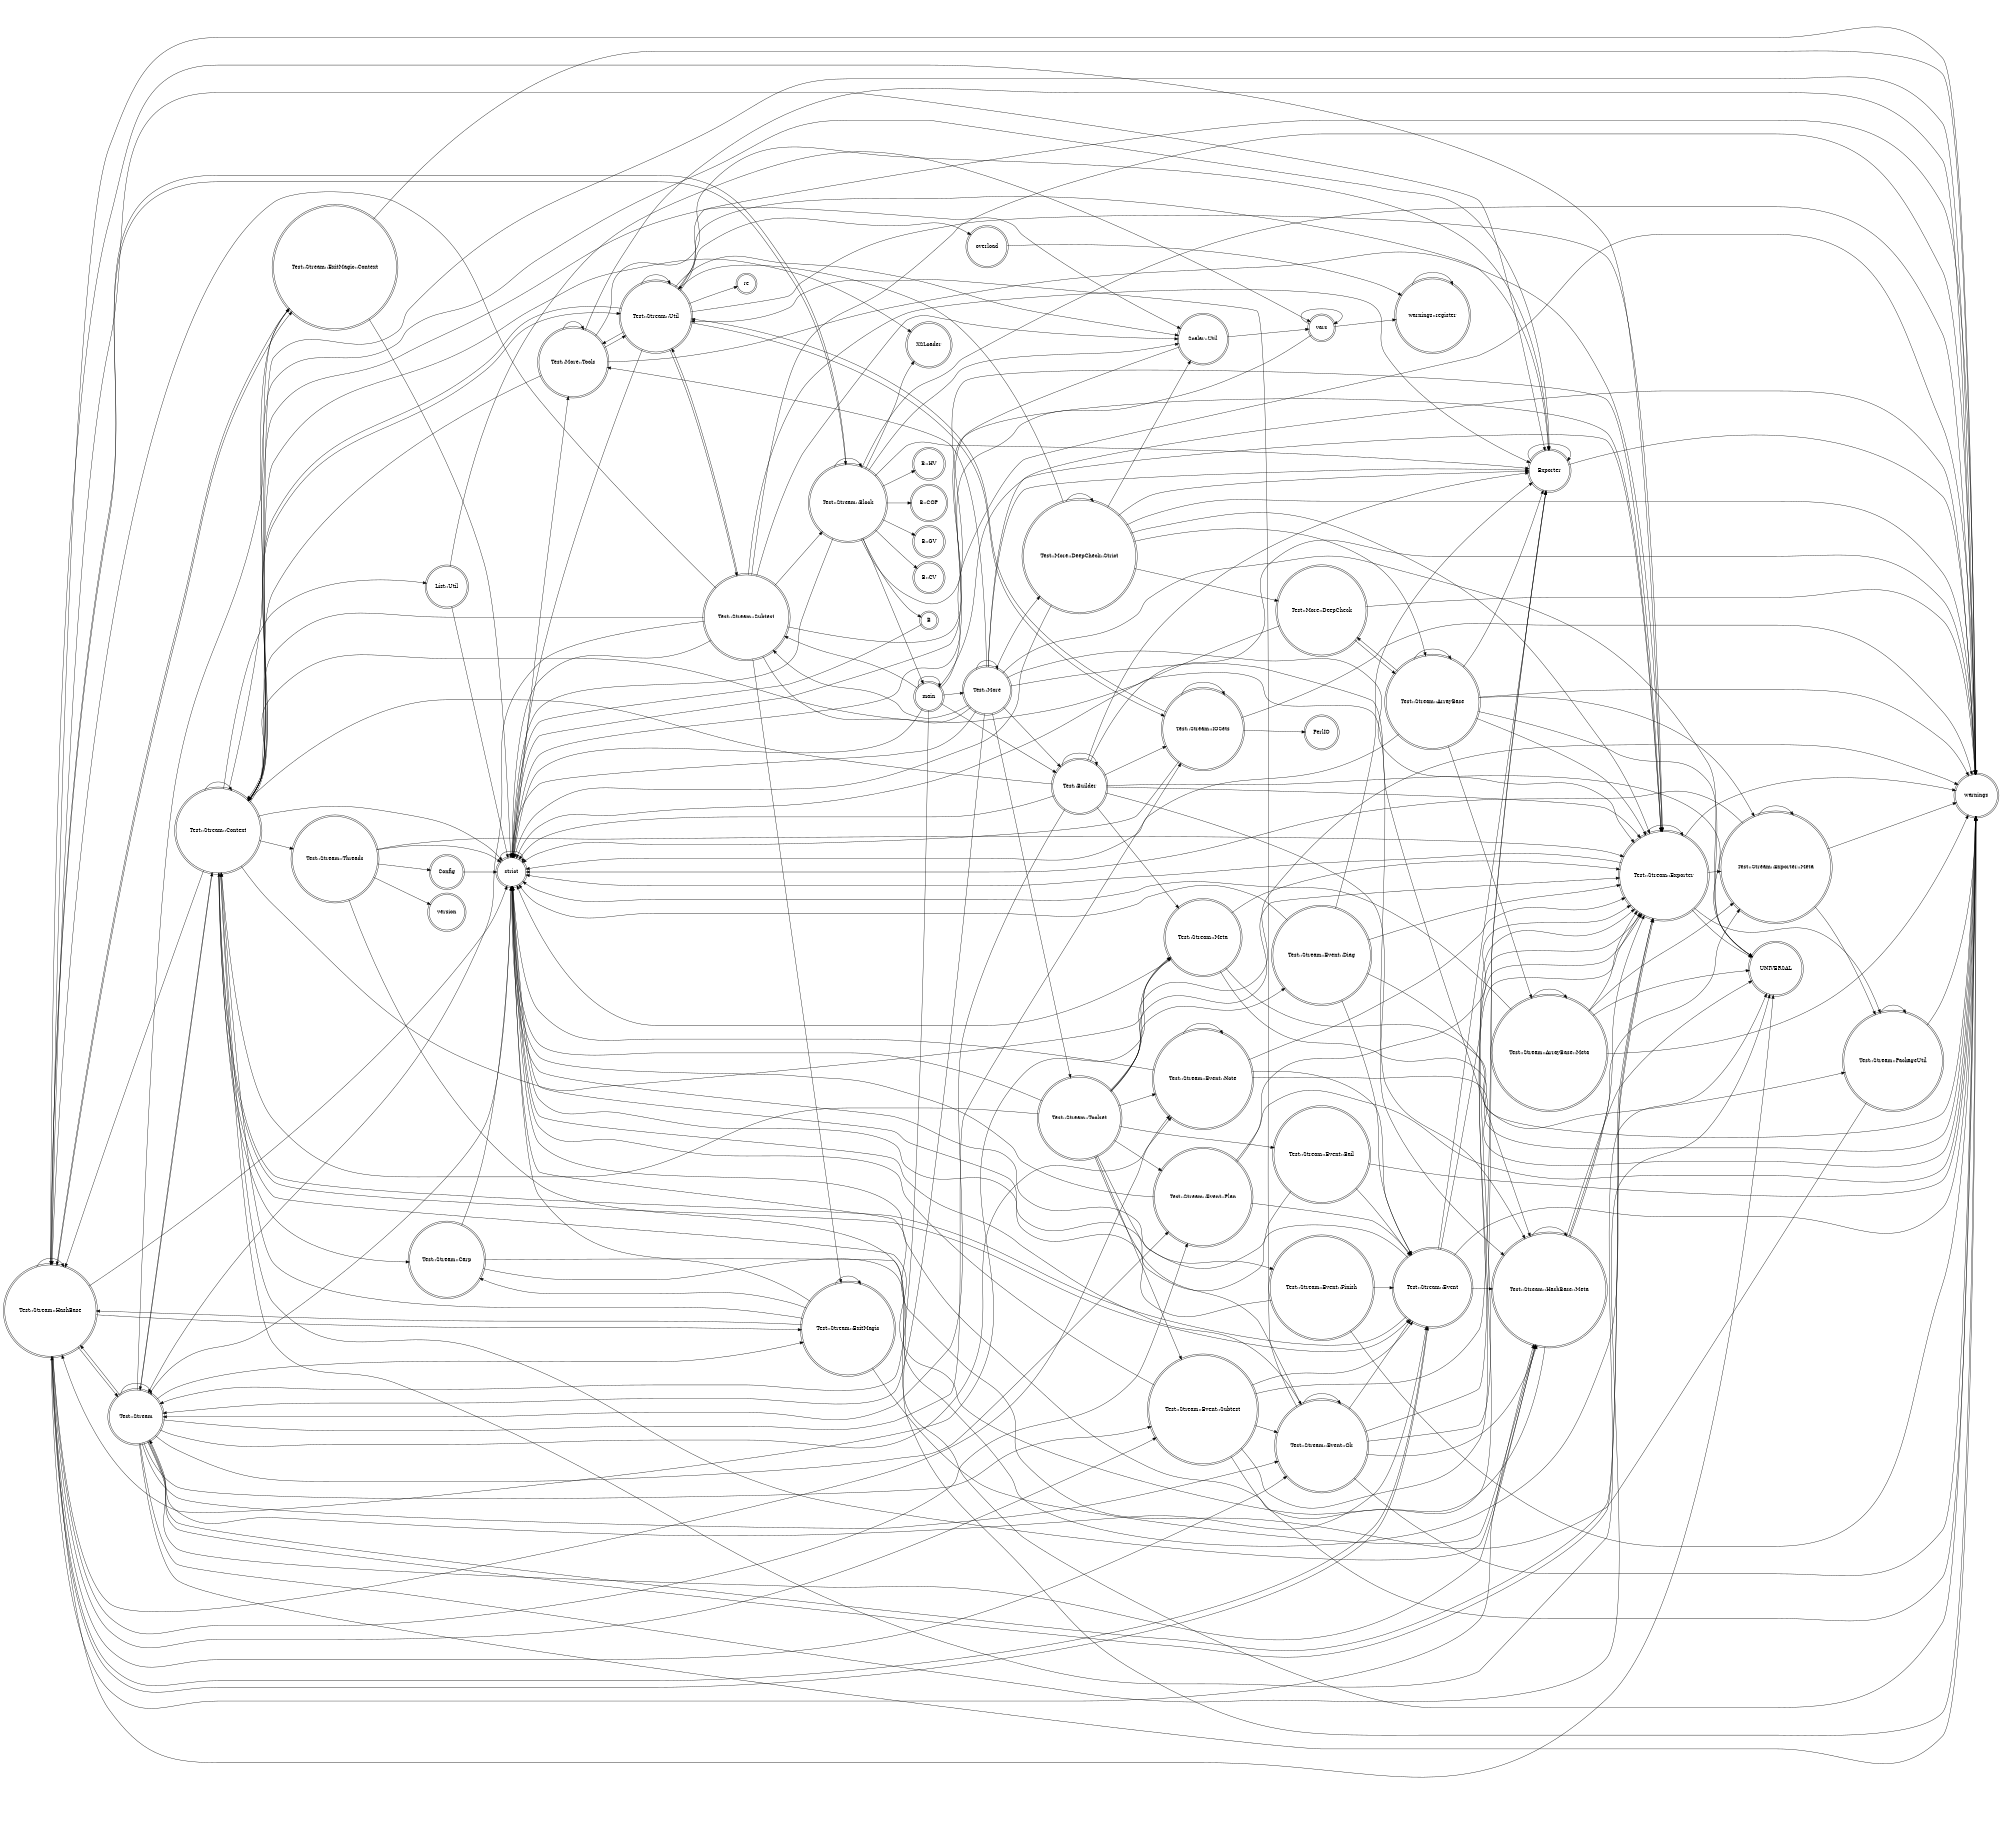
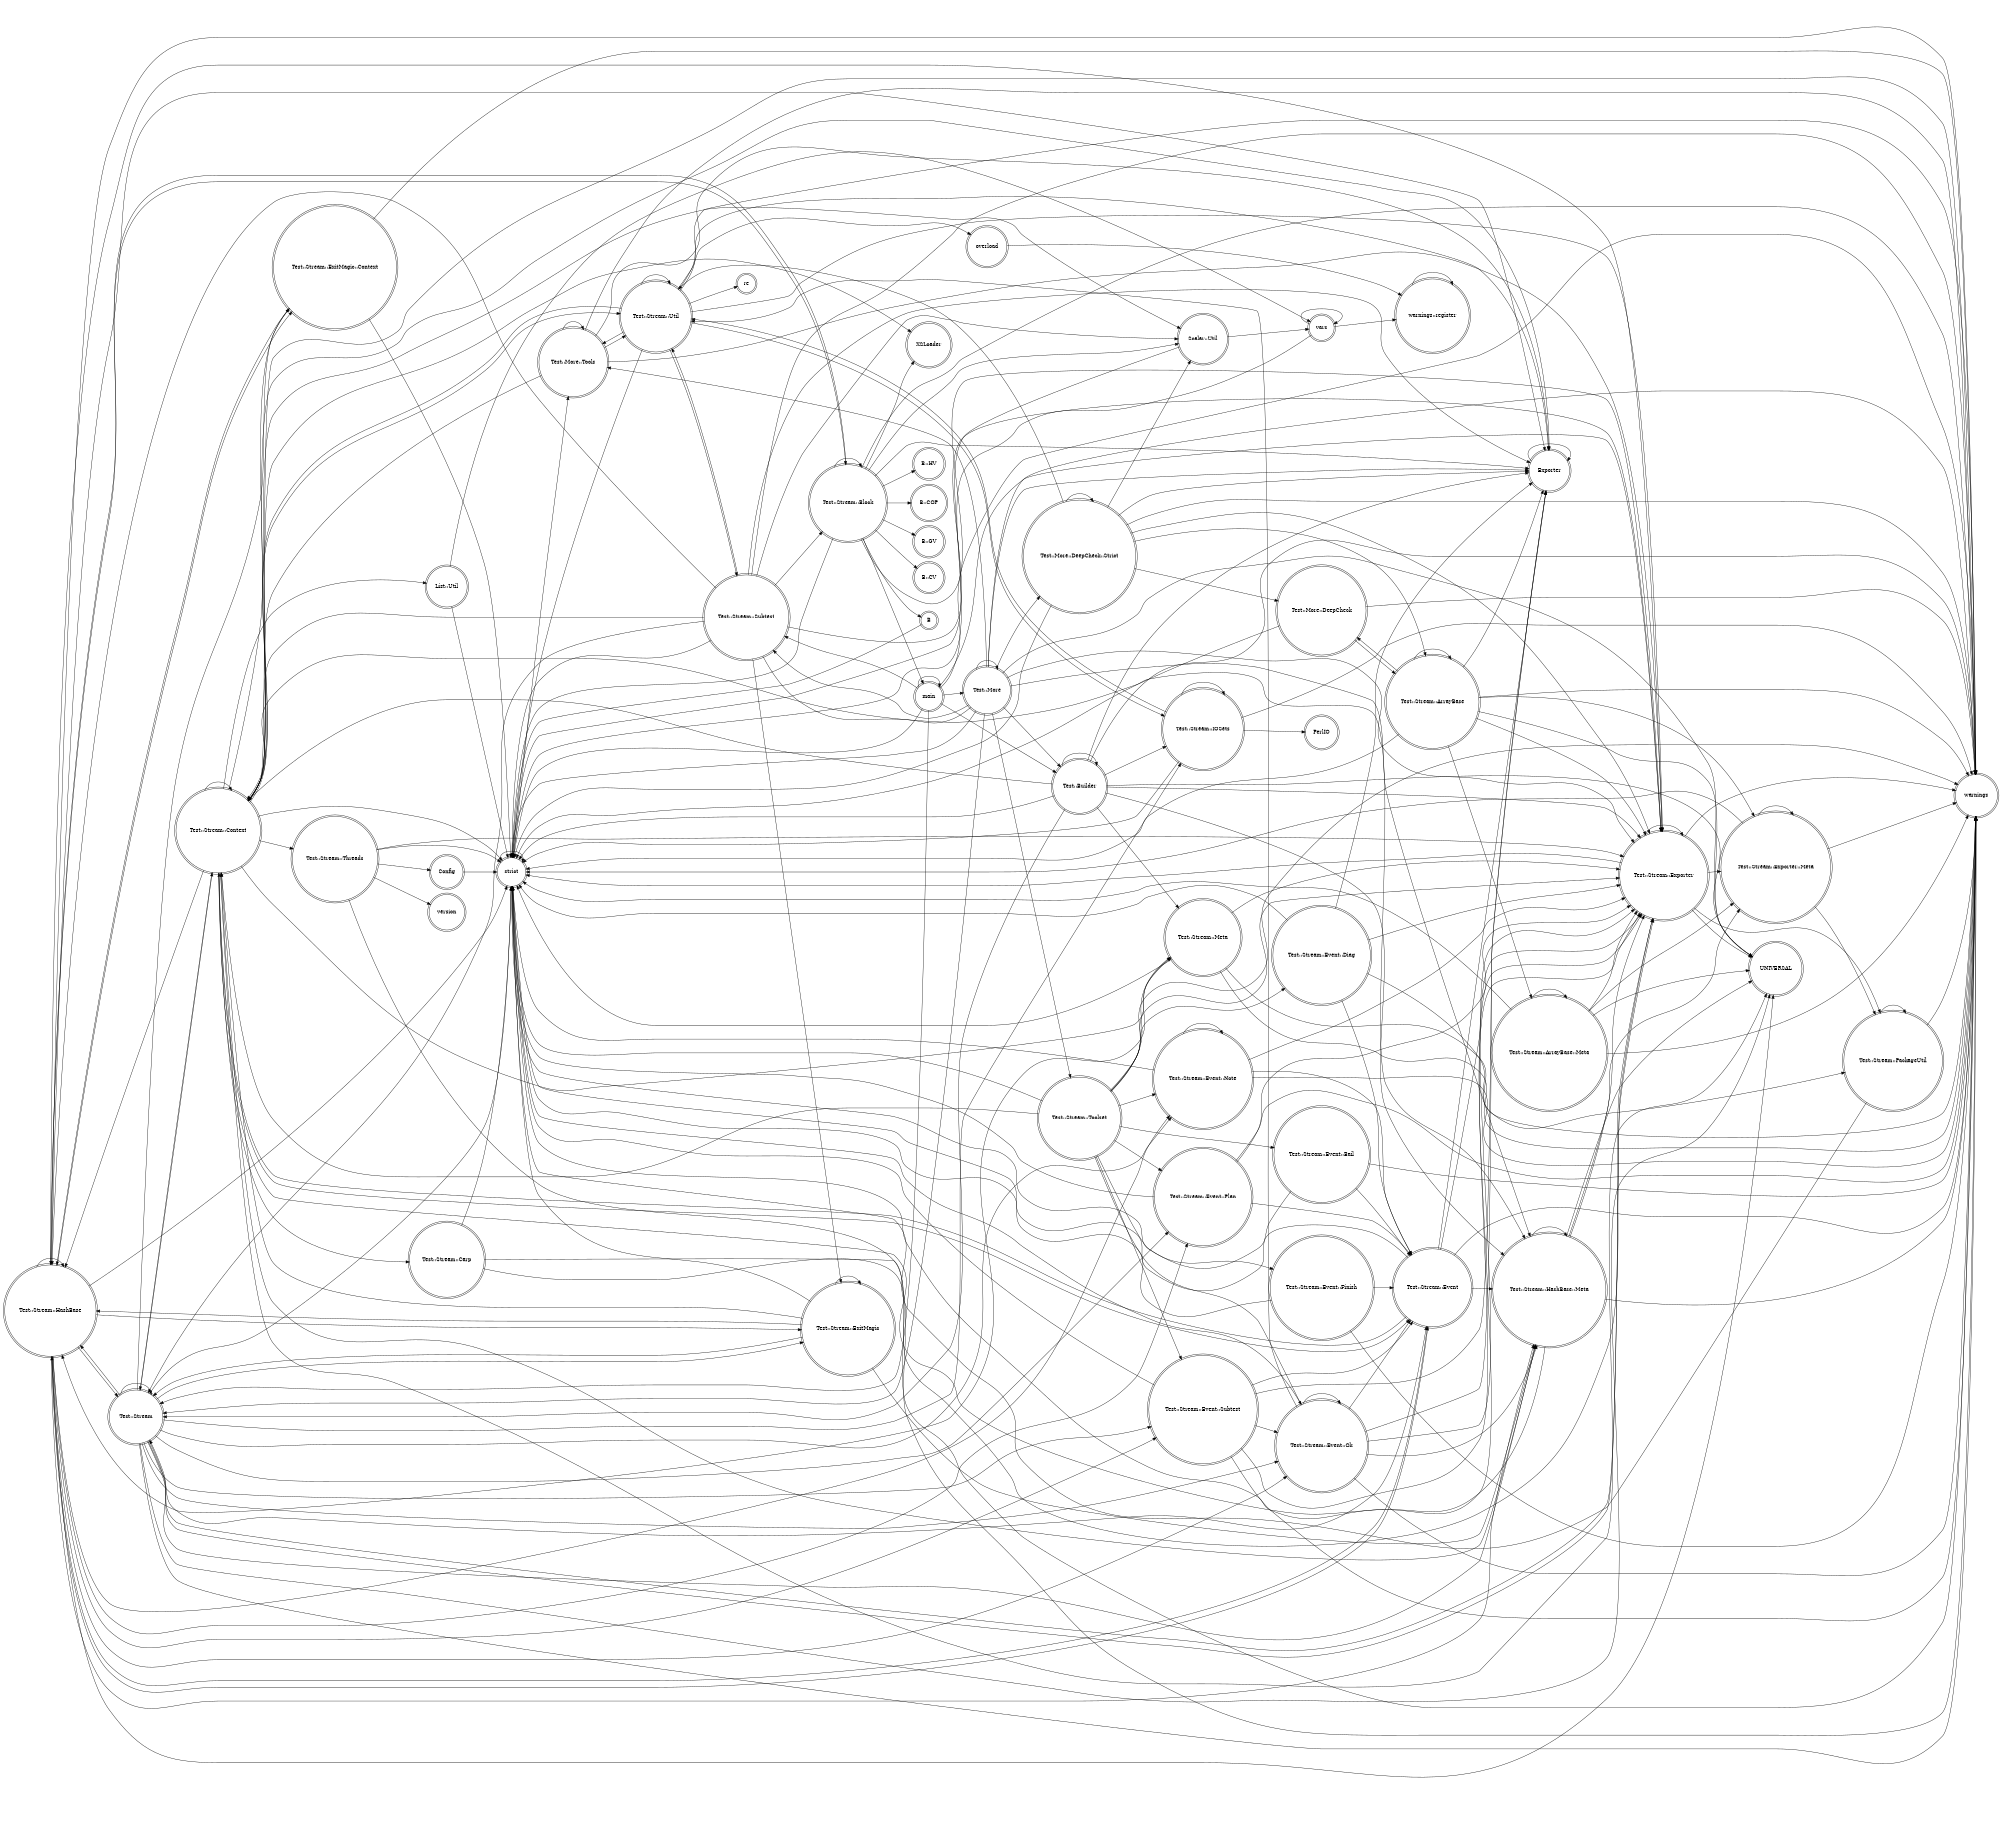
(935, 285) -> none
(1896, 464) -> (1951, 1200)
(645, 1294) -> (477, 1355)
